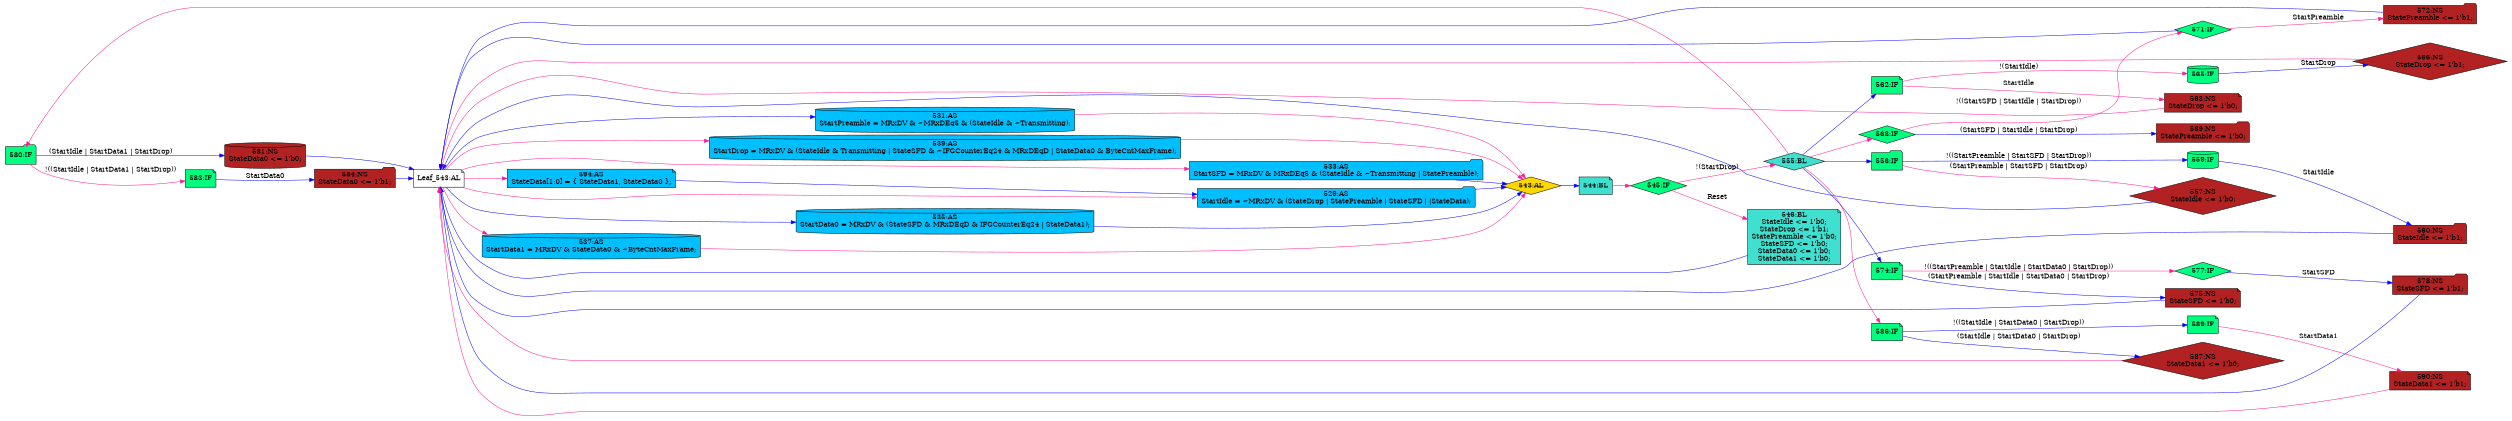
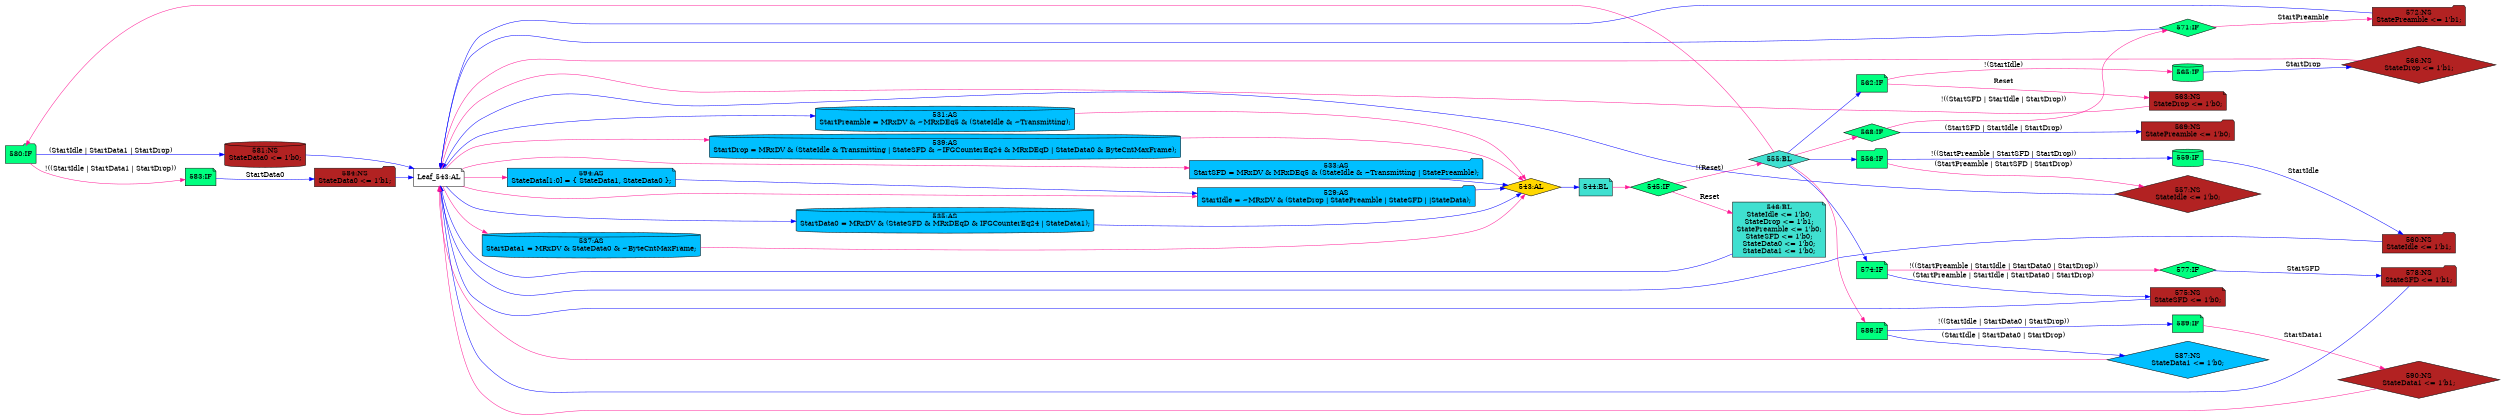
(2019, 84) -> (2004, 82)
(1717, 167) -> (1710, 168)
(2203, 361) -> (2188, 360)
(2430, 381) -> (2419, 380)
